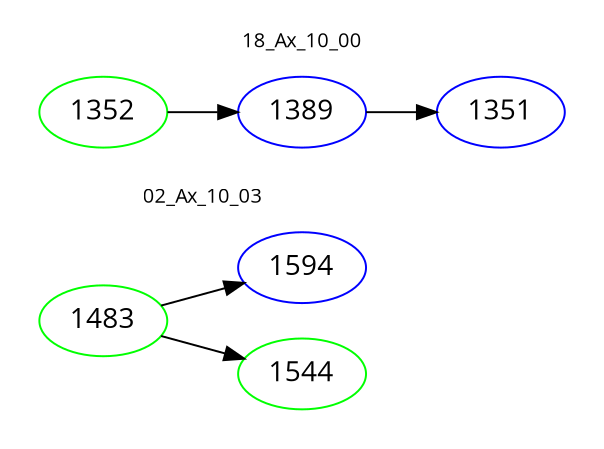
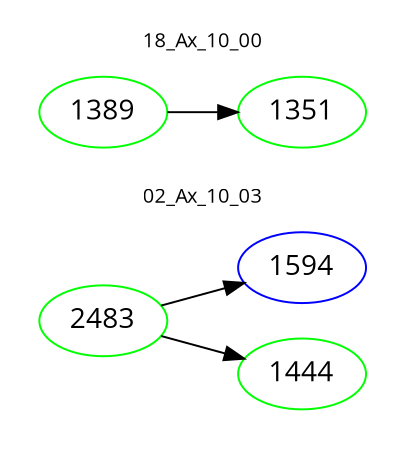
(103, 112) -> none
(302, 112) -> (103, 112)
(501, 112) -> (302, 112)
(103, 321) -> (103, 321)
(302, 374) -> (302, 374)
